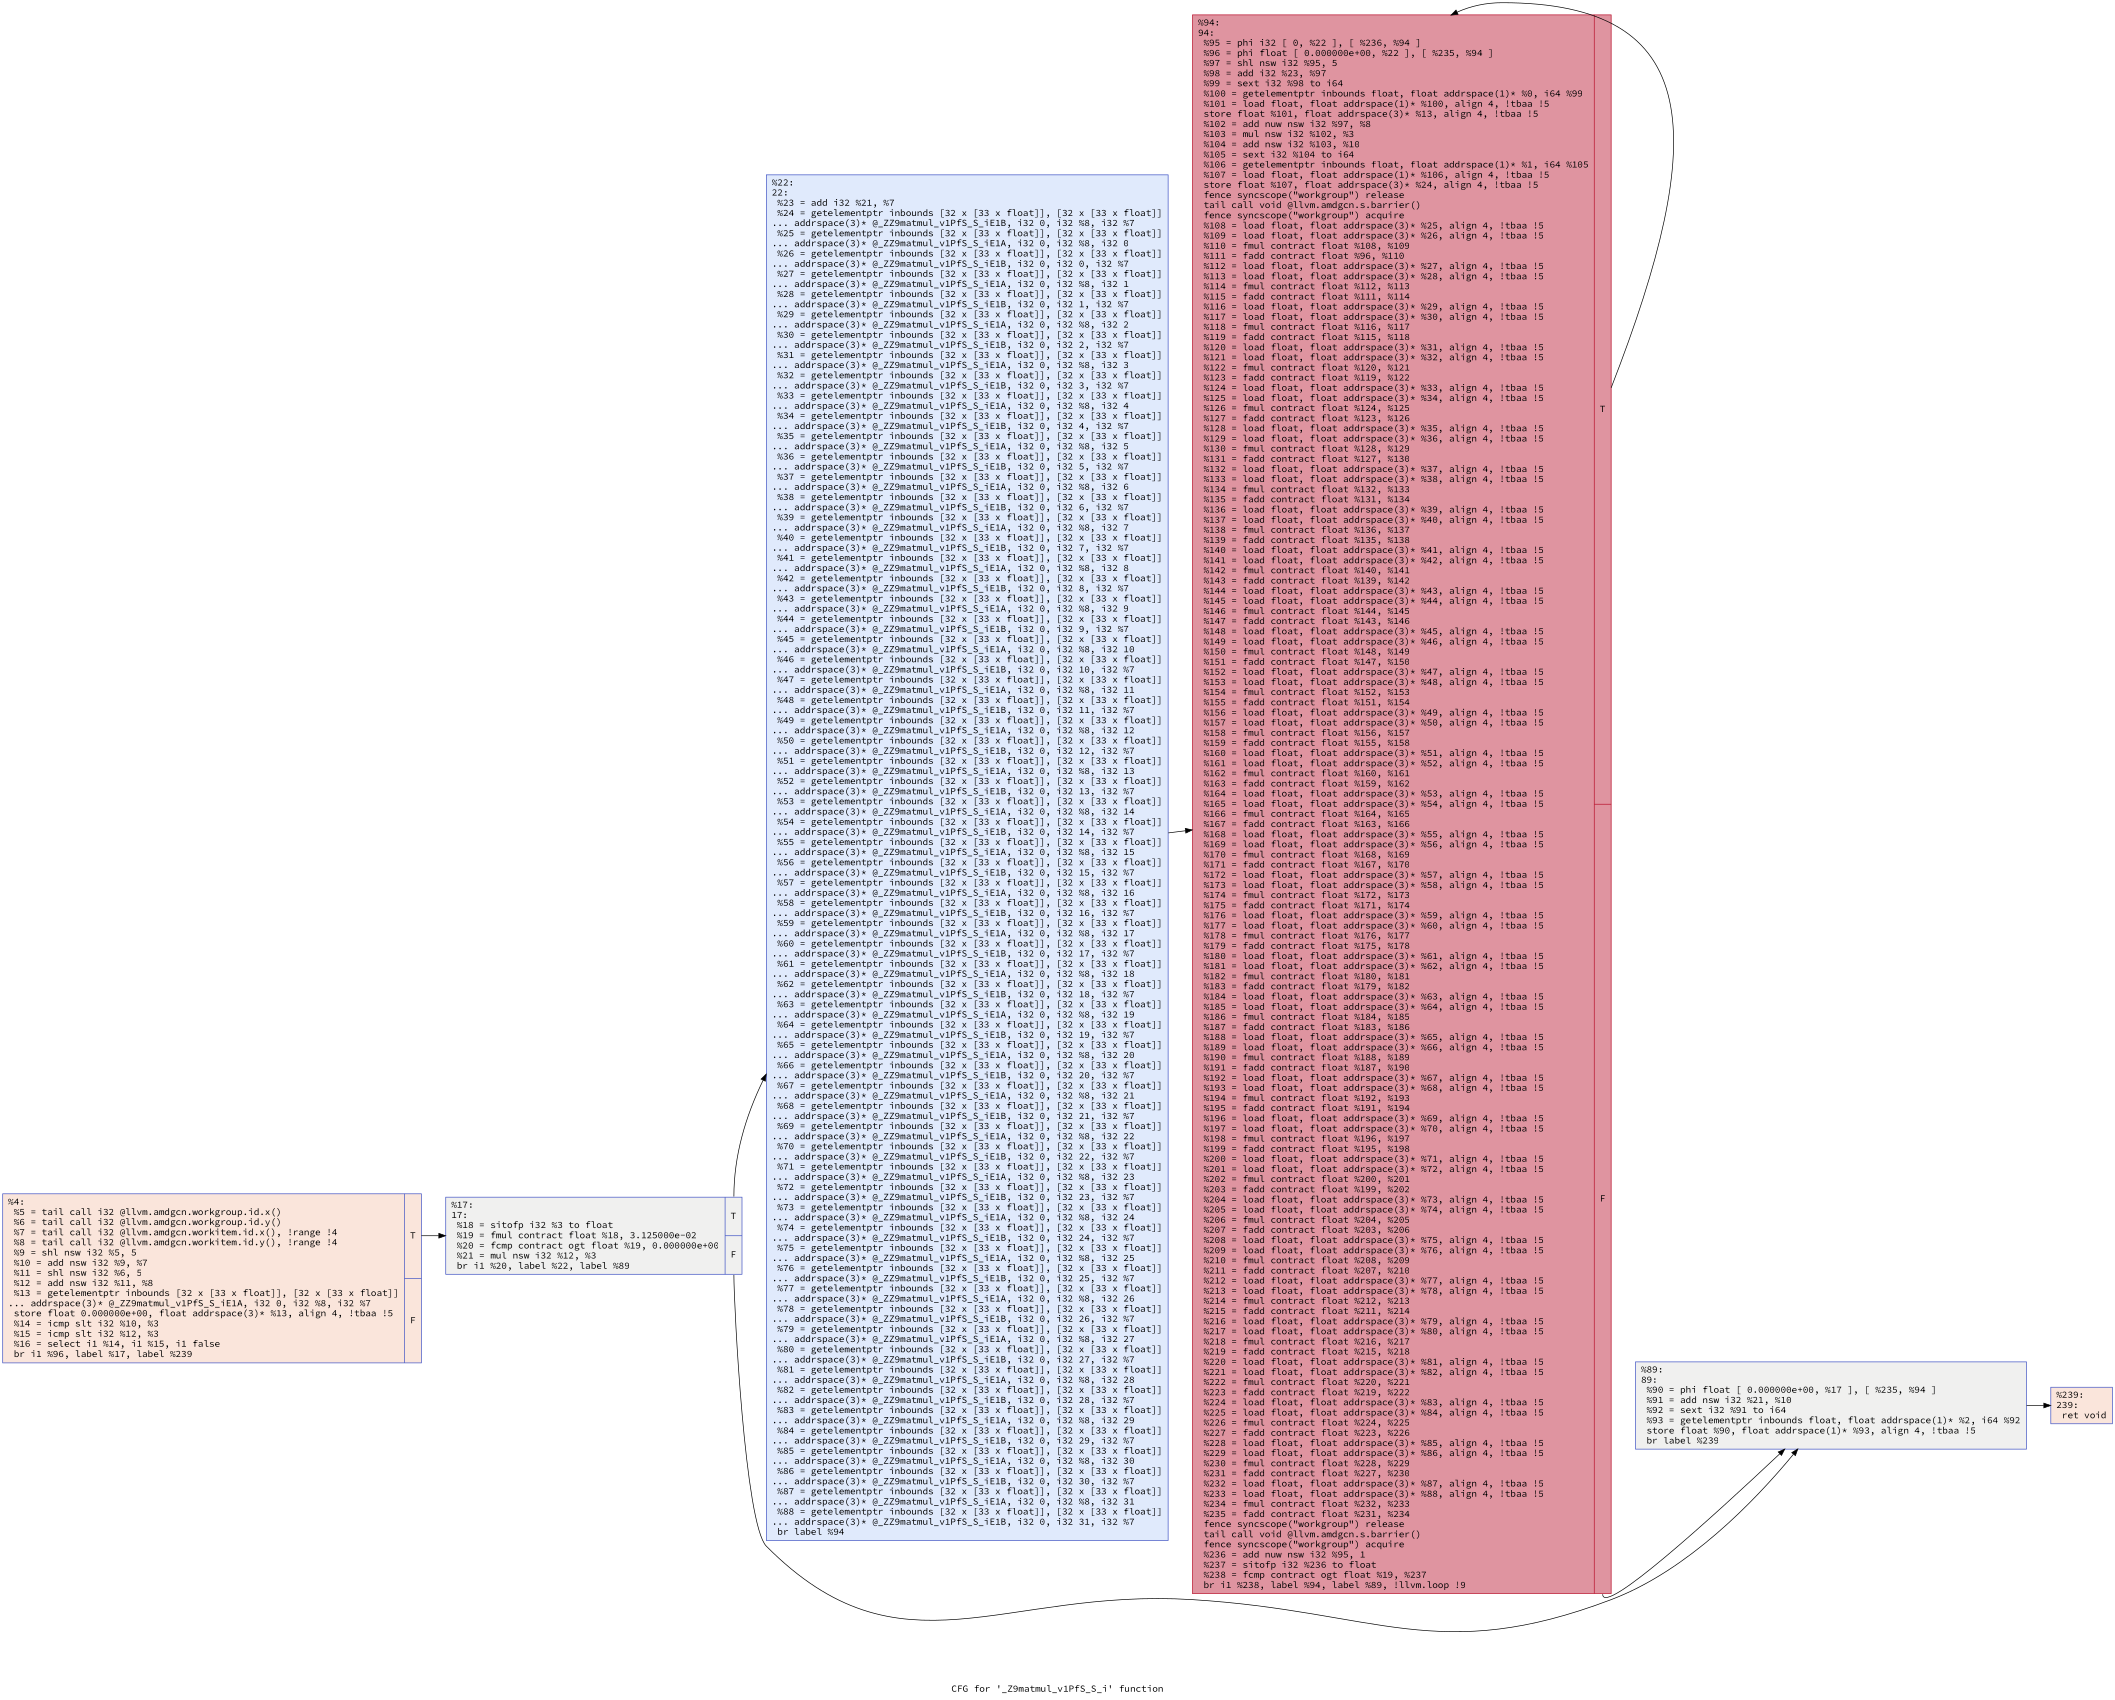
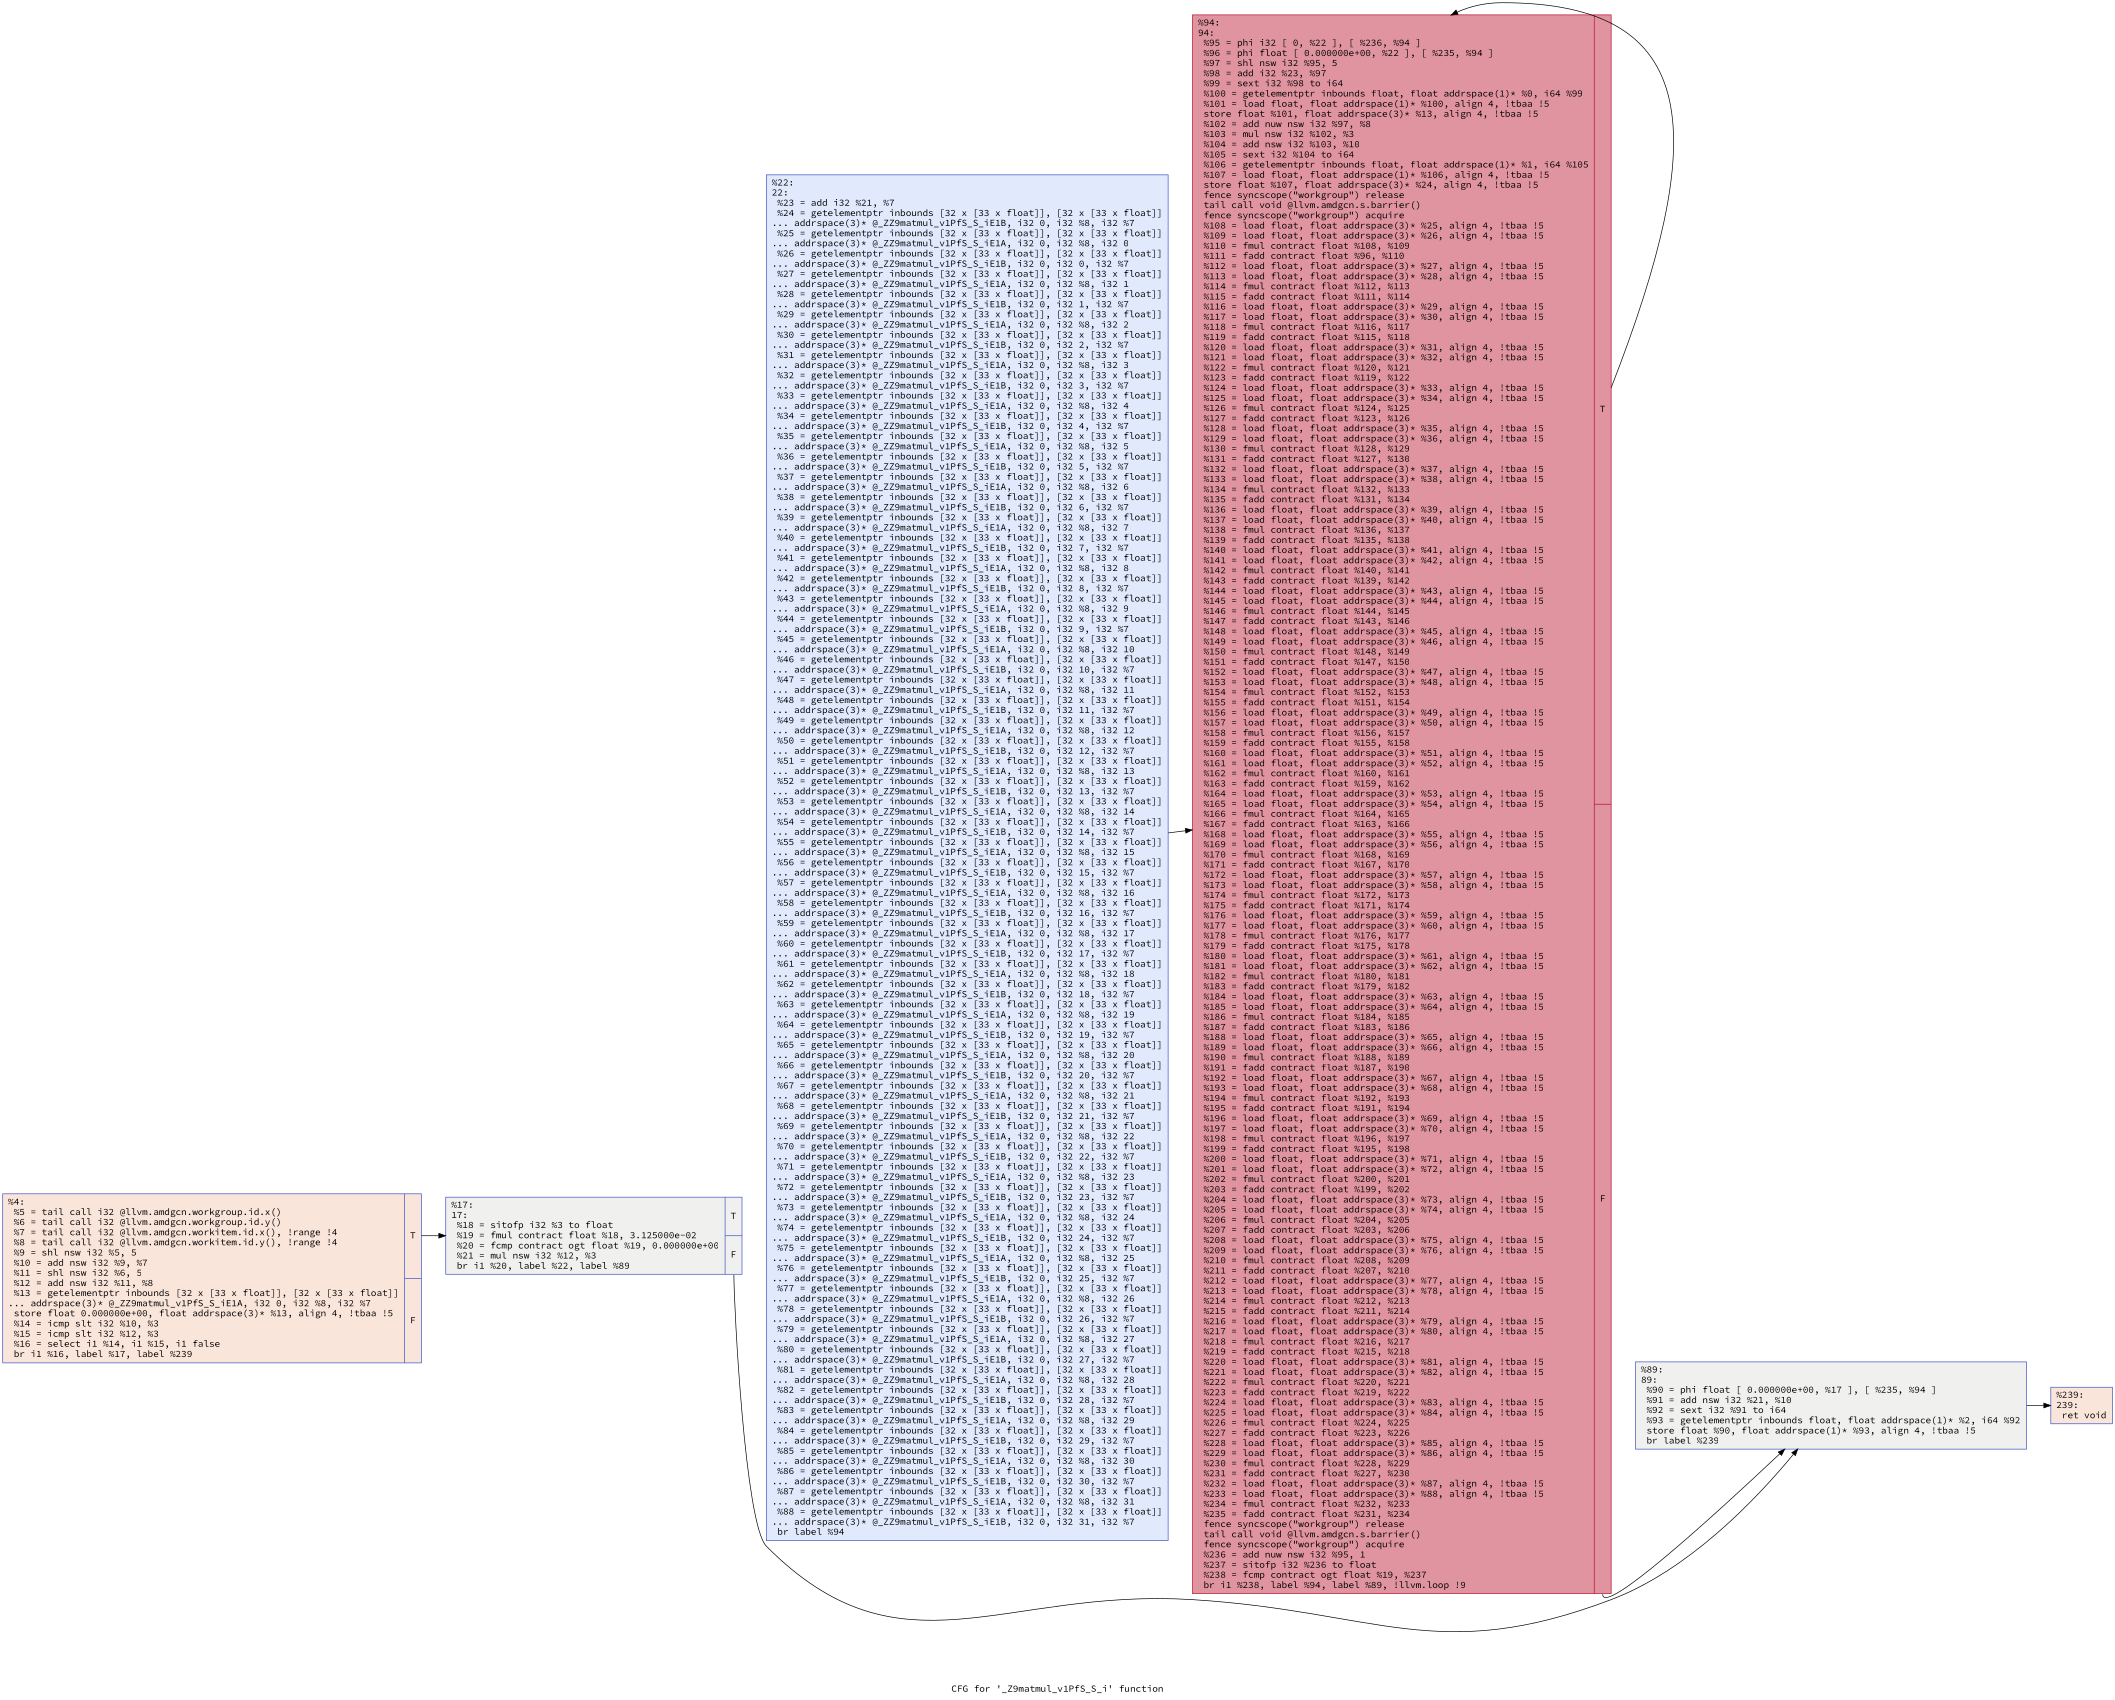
(742, 1137) -> none
(100, 1354) -> (100, 1354)
